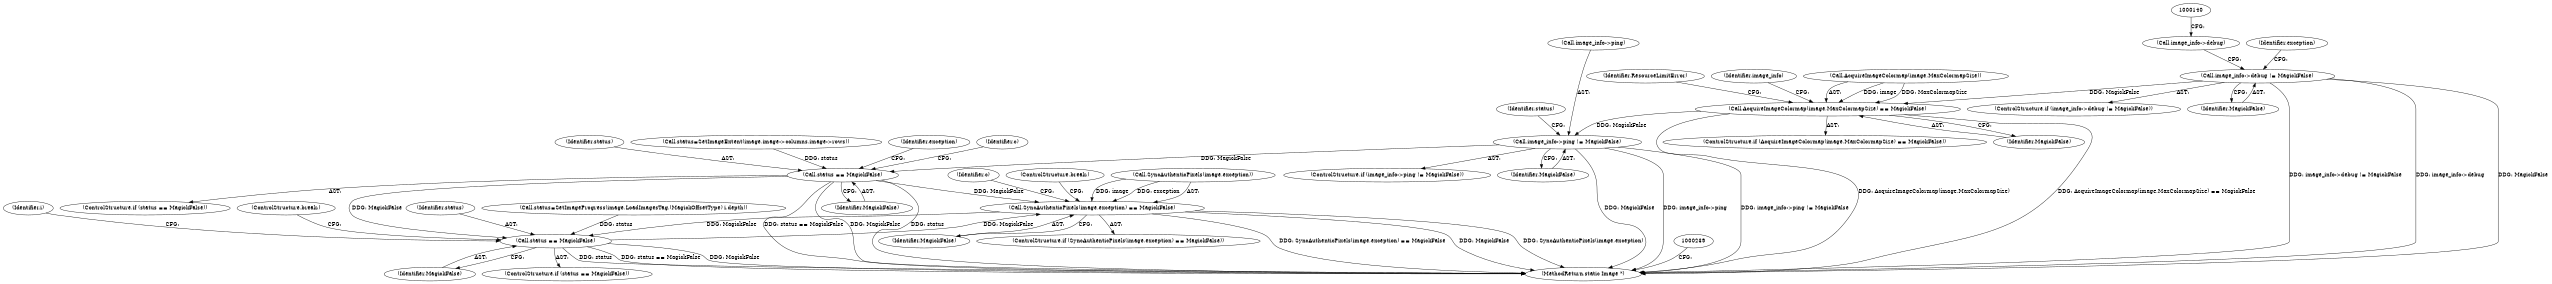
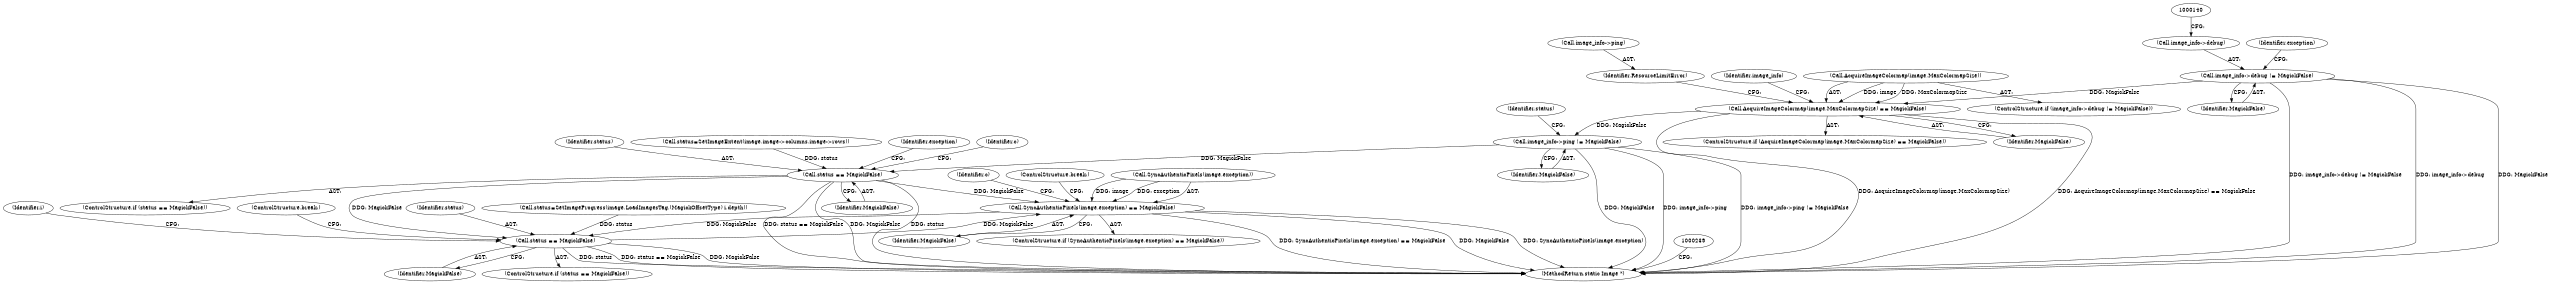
(2235, 60) -> (2235, 60)
(1578, 90) -> (1618, 59)
(2168, 92) -> (1988, 92)
(1387, 175) -> none
